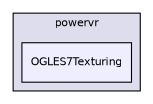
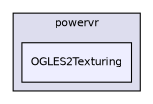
(77, 62) -> (77, 62)
